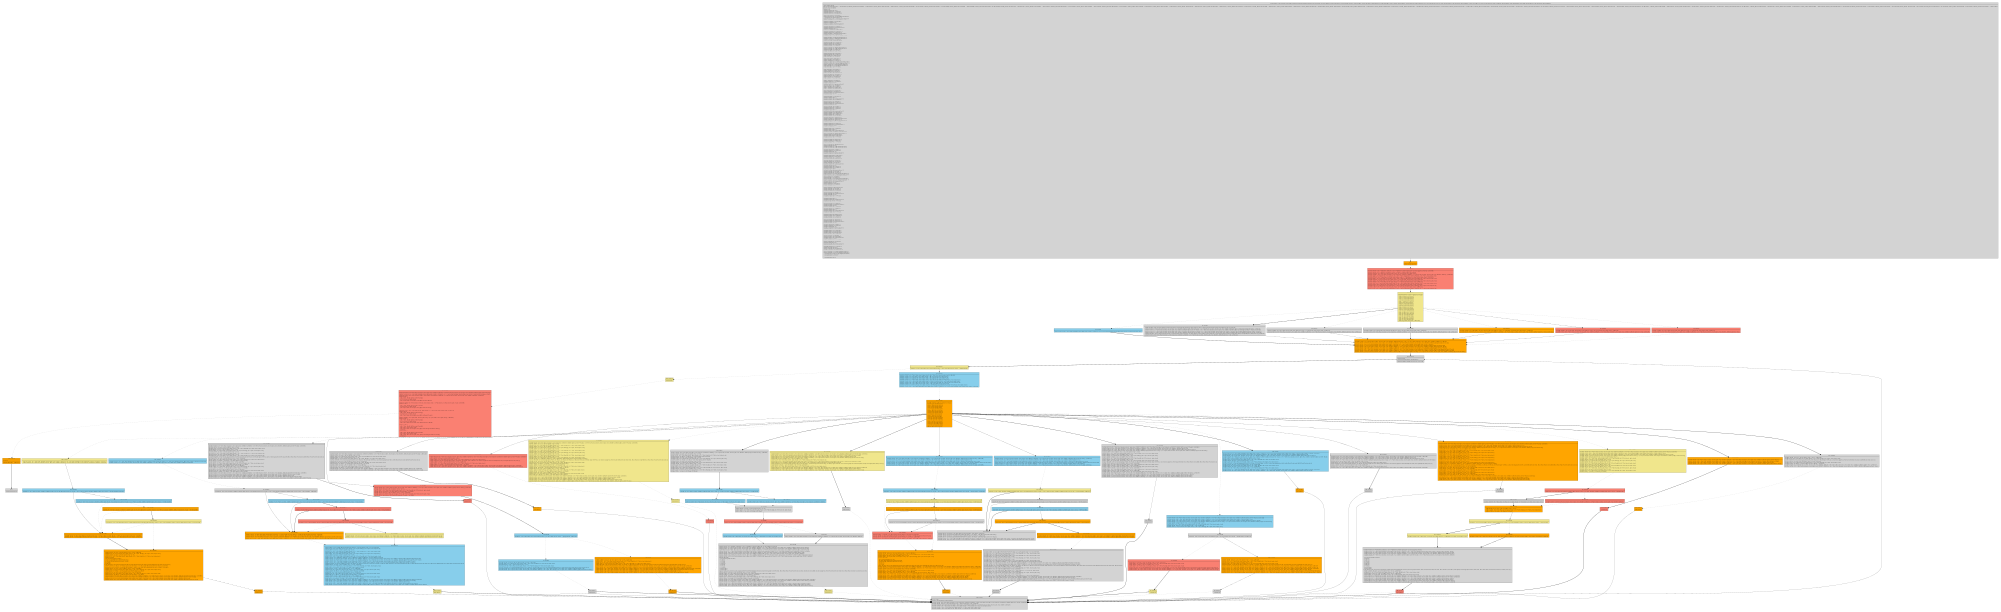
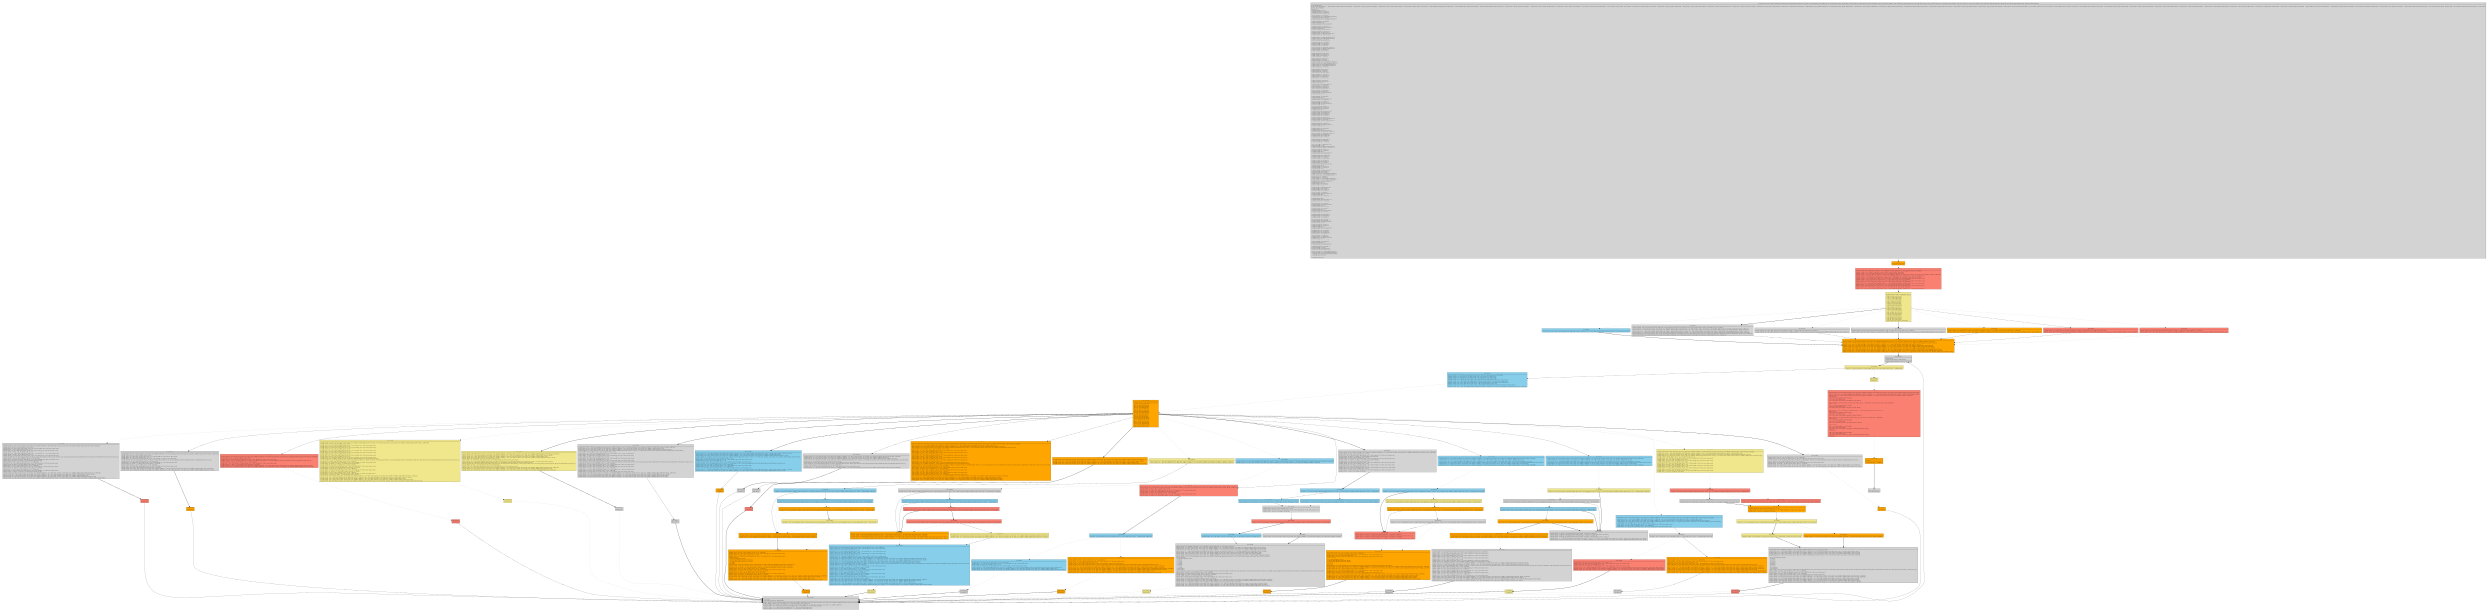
none -> (1382, 503)
